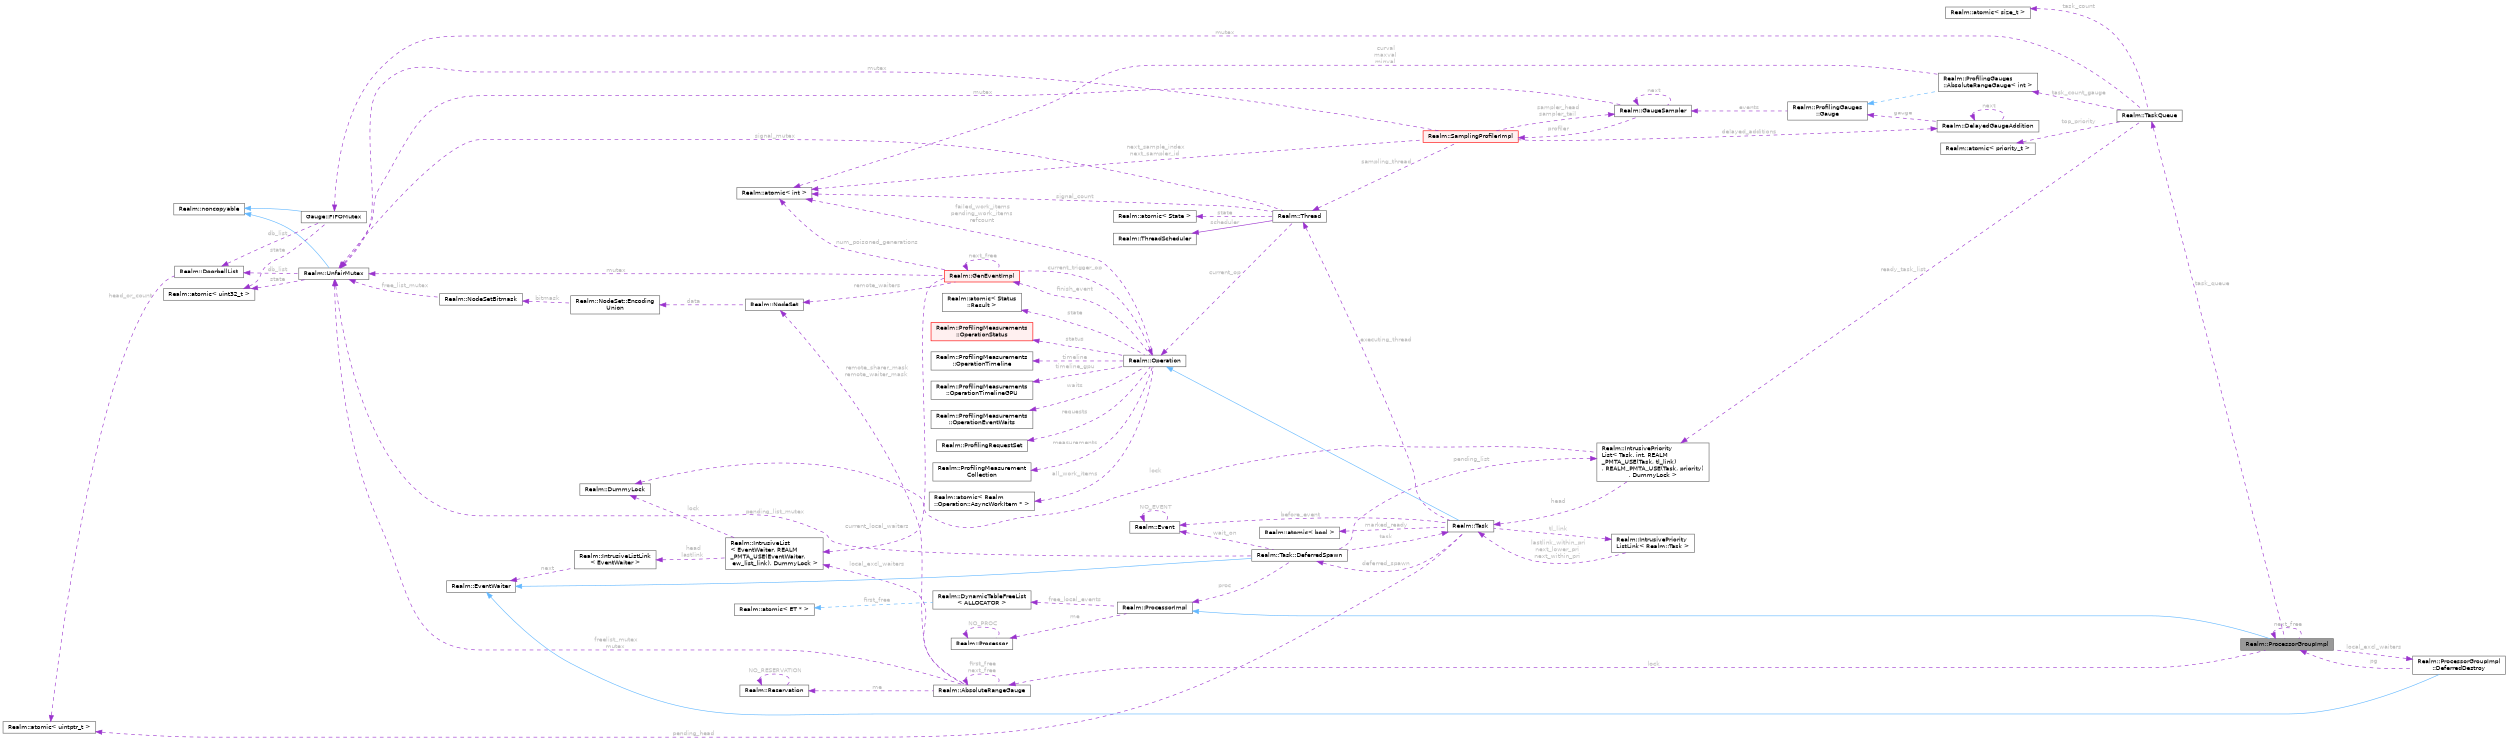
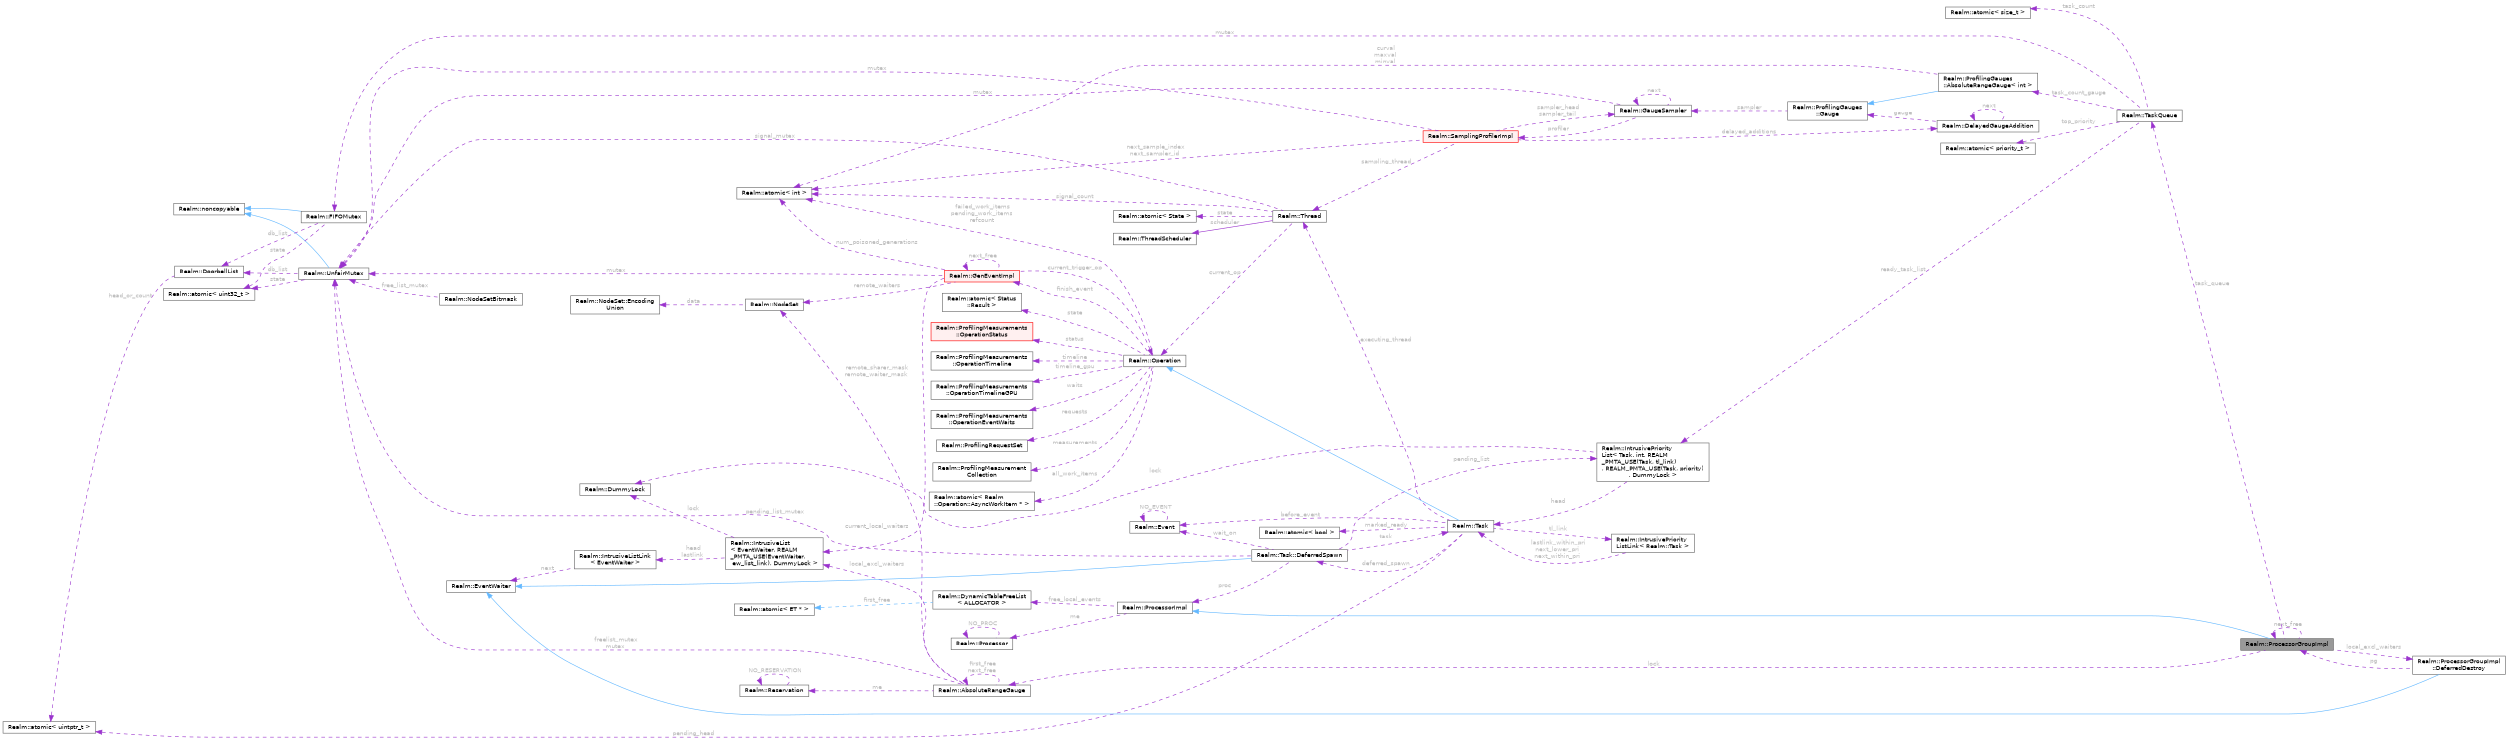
(1906, 97) -> (1906, 97)
(1748, 108) -> (1748, 108)
(334, 217) -> (334, 217)
(550, 302) -> none
